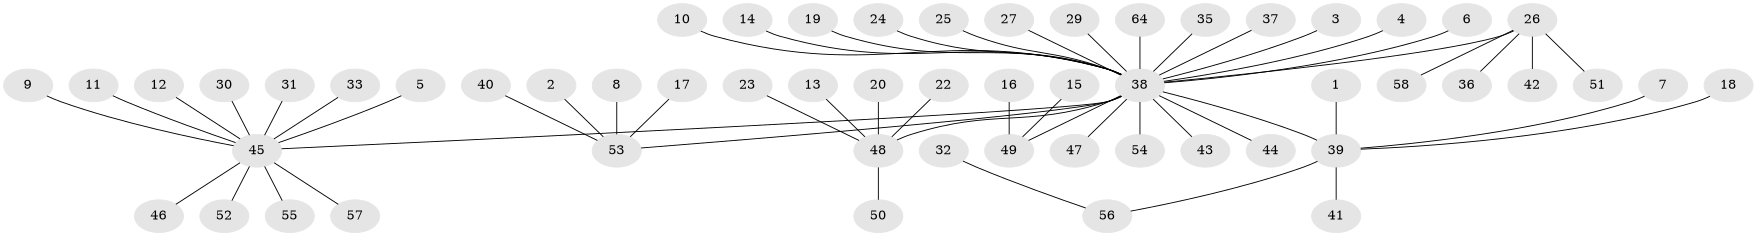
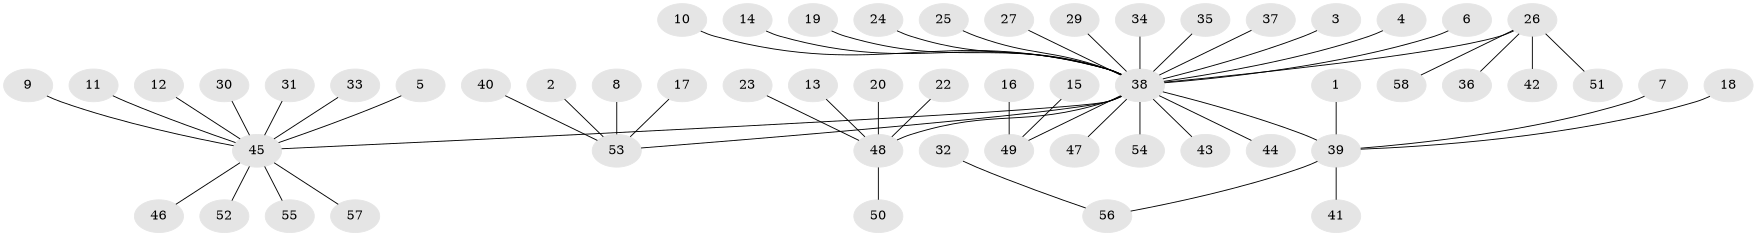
(1140, 20) -> (1140, 20)
